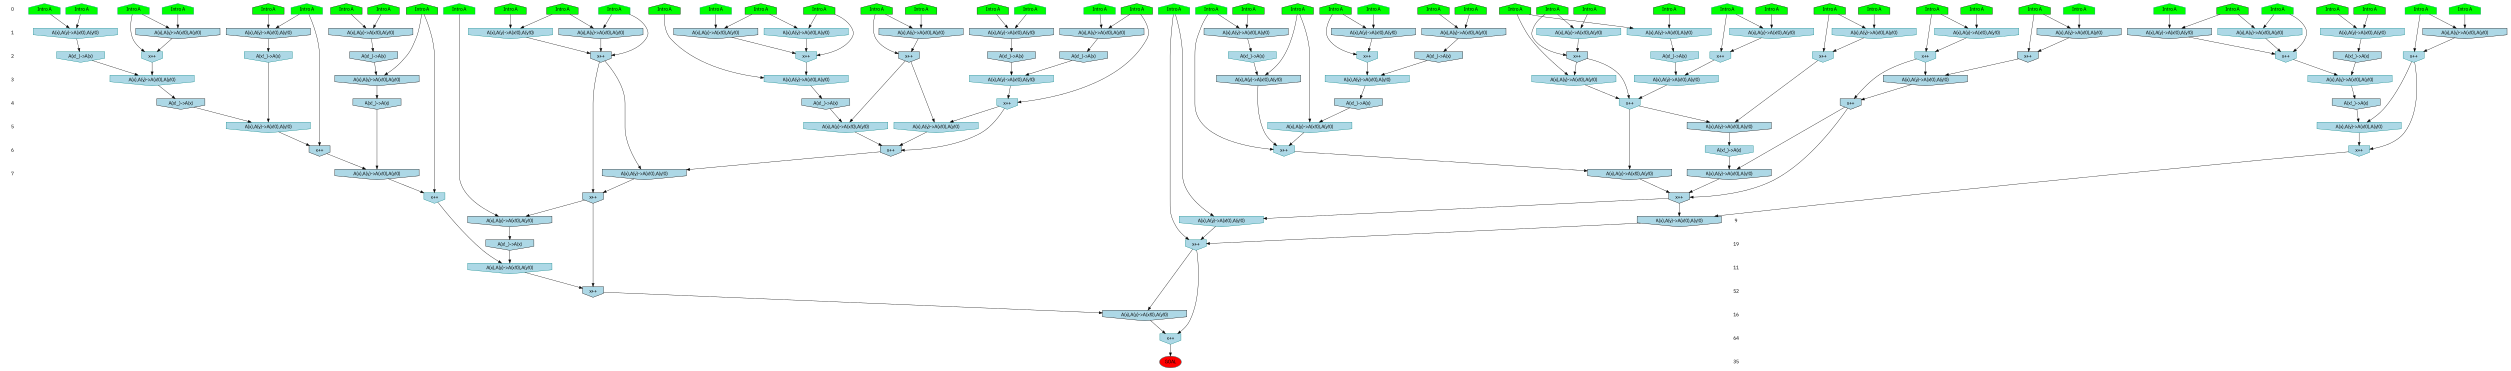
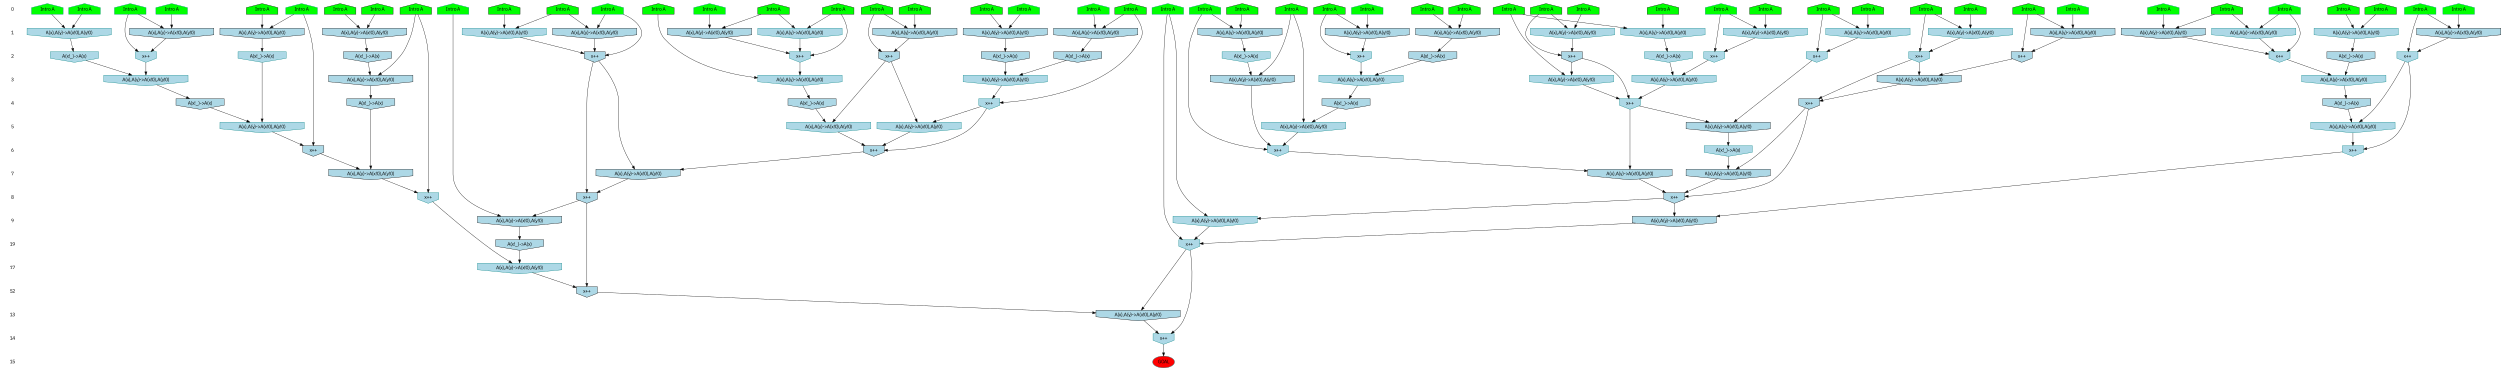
none -> (12, 197)
(1736, 268) -> (12, 268)
(1736, 315) -> (12, 315)
(1736, 338) -> (12, 338)
(1736, 362) -> (12, 362)
